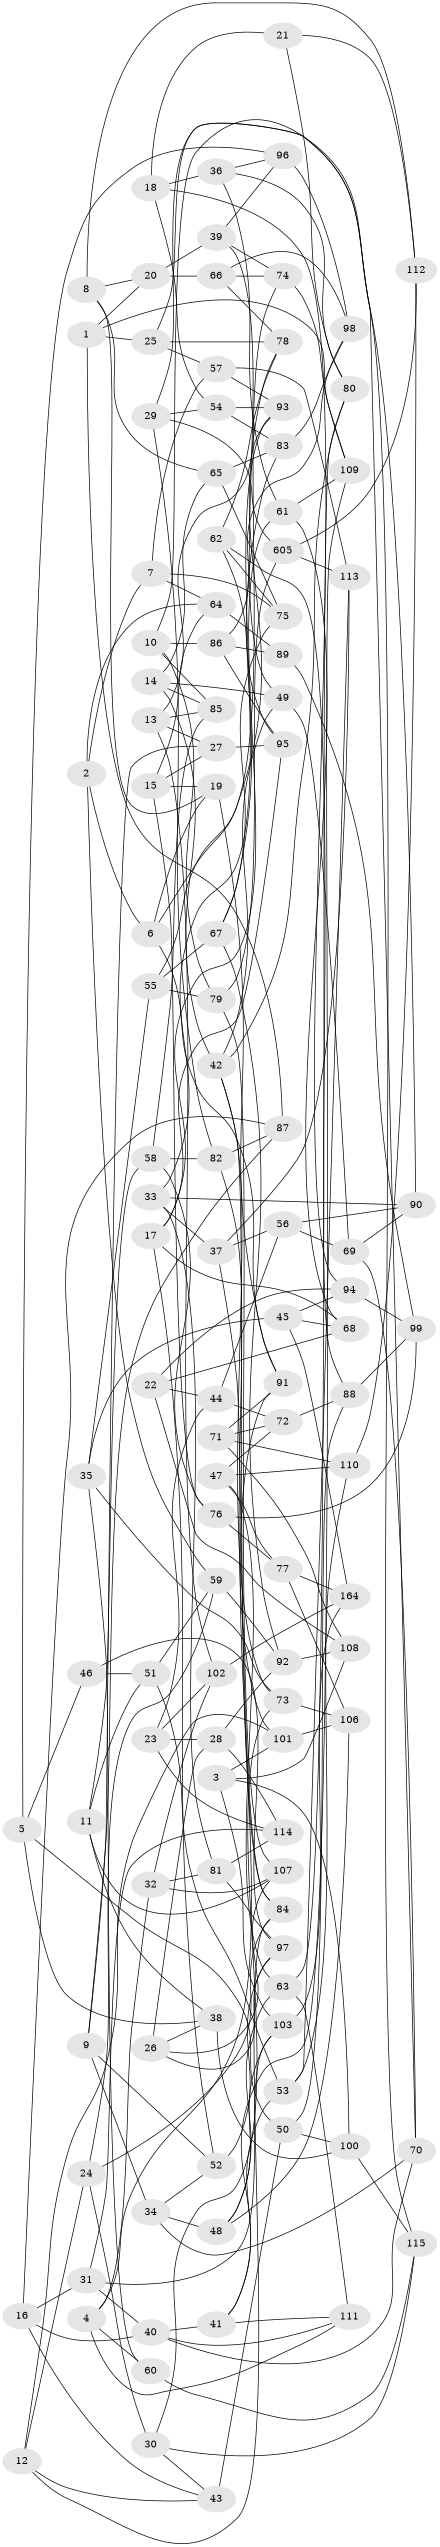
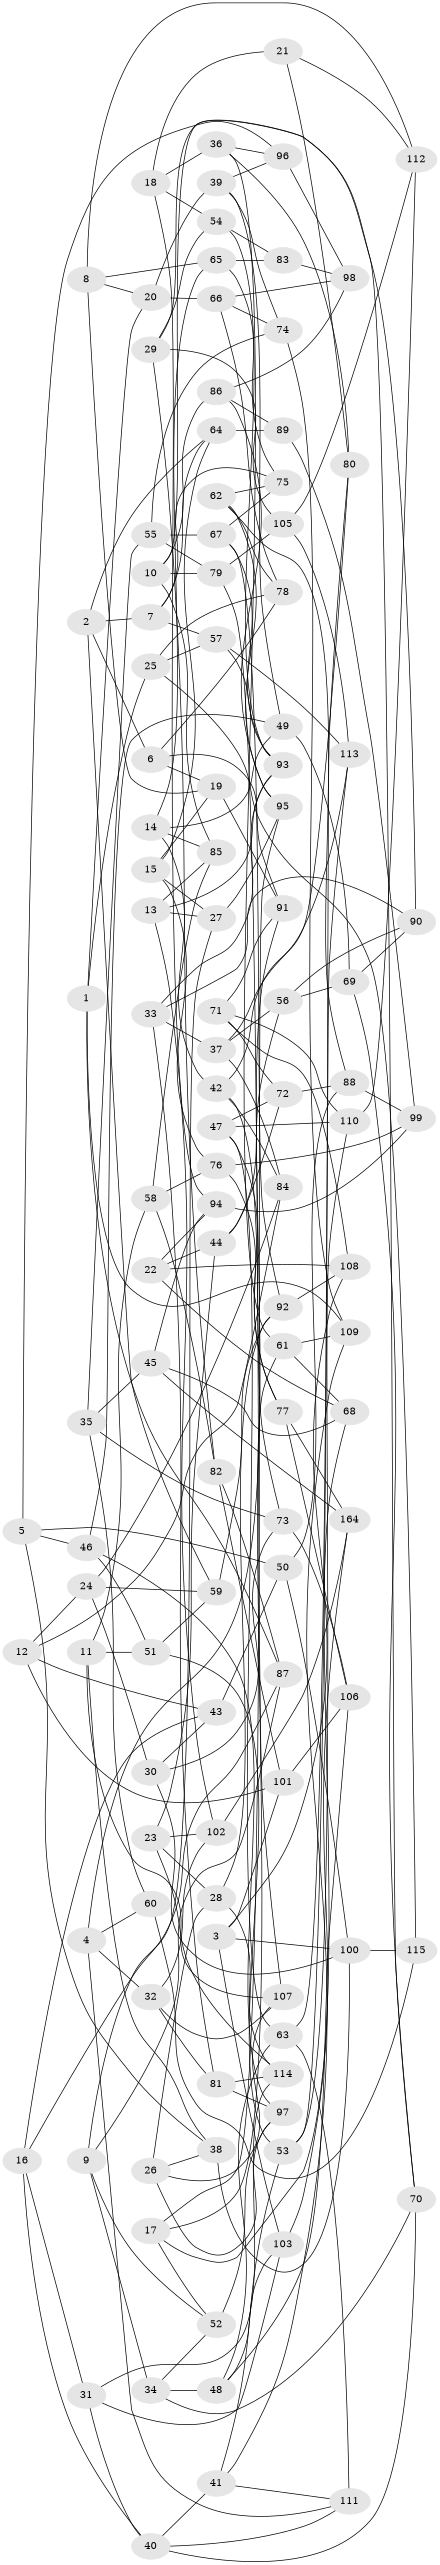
(283, 551) -> (283, 524)
(249, 690) -> (250, 650)
(245, 880) -> (110, 1114)
(354, 2430) -> (207, 1963)
